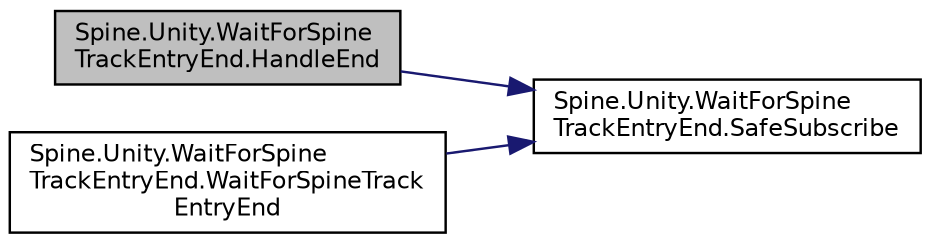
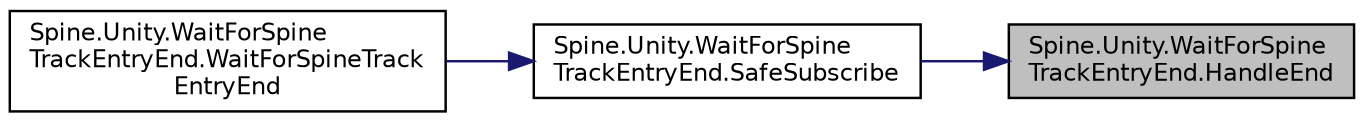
(455, 79) -> (952, 61)
